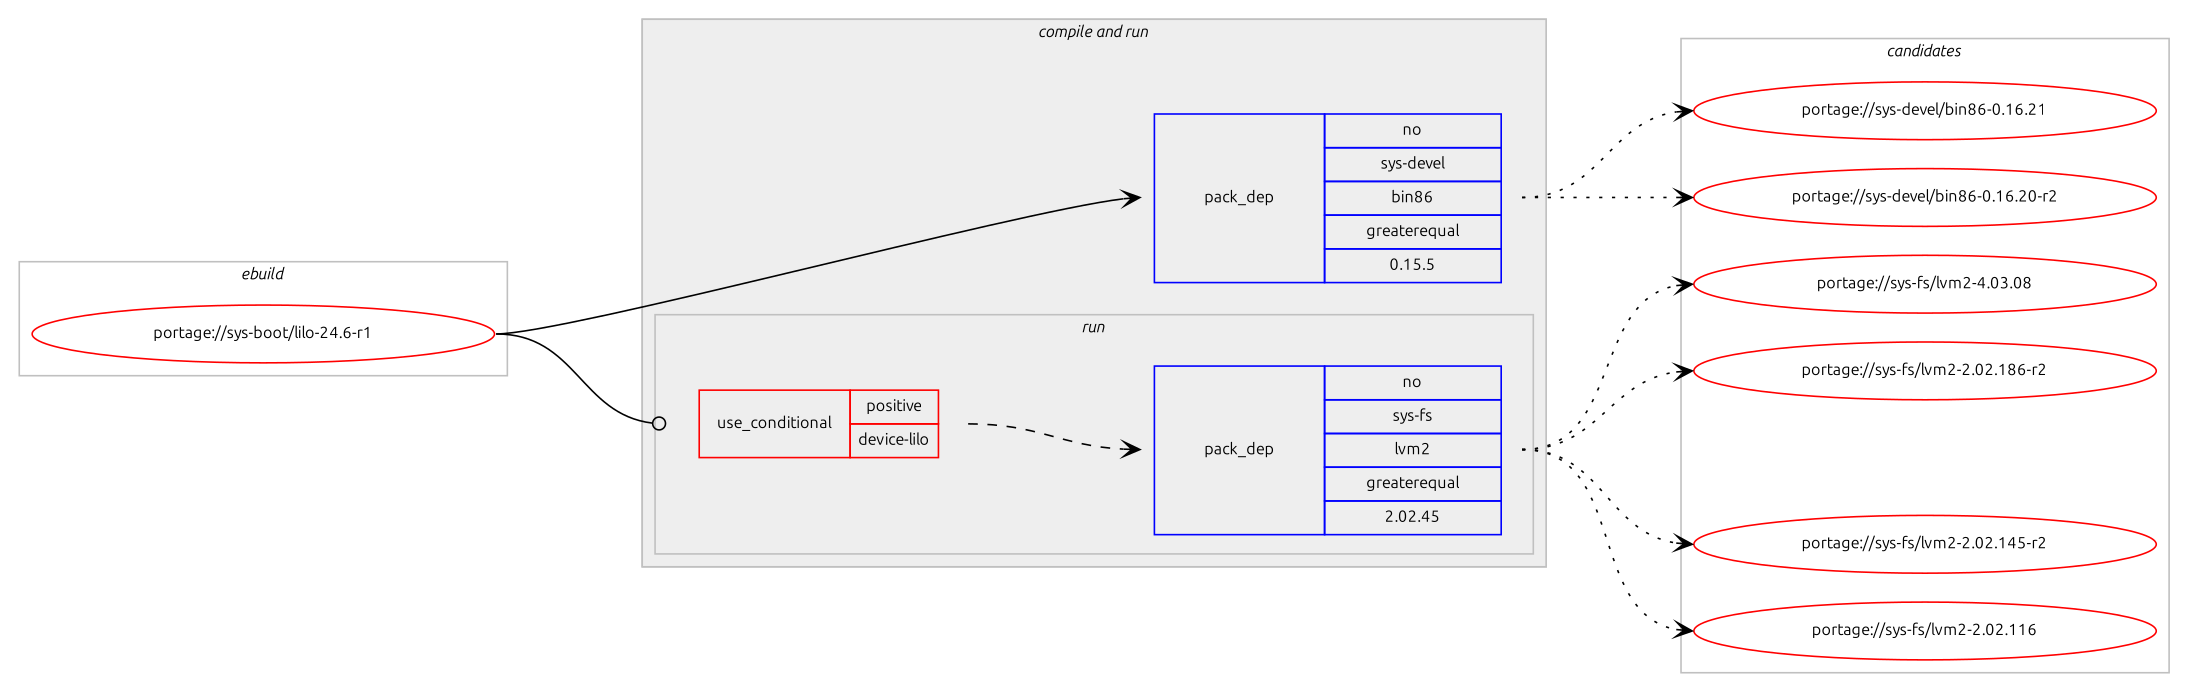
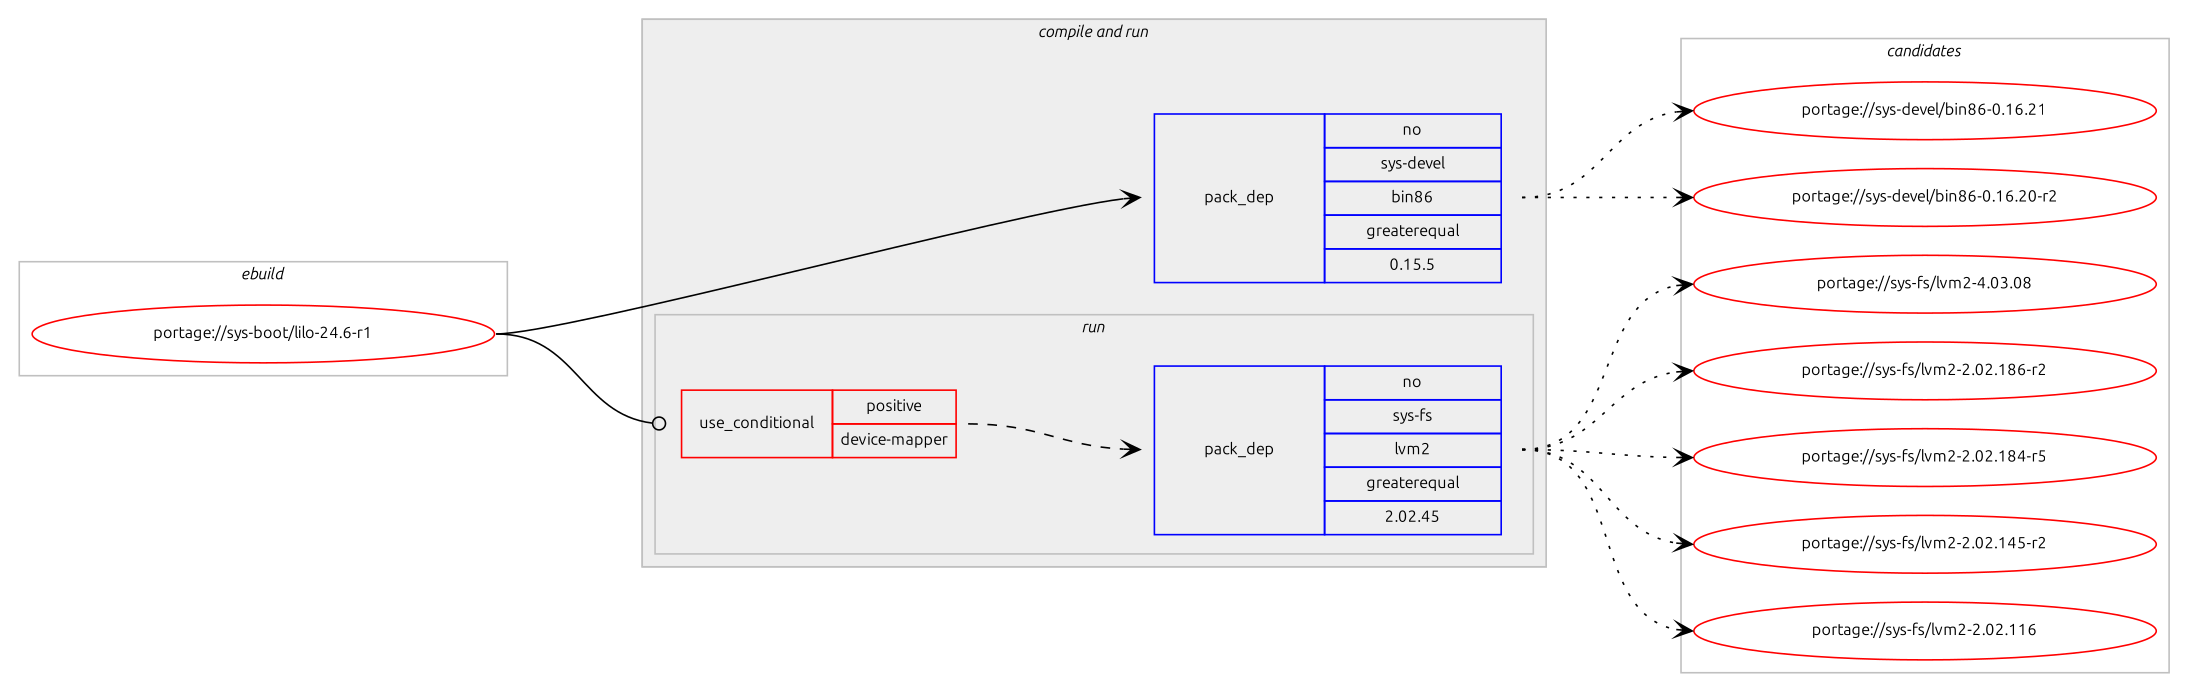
(894, 440) -> (894, 440)
none -> (1925, 458)
